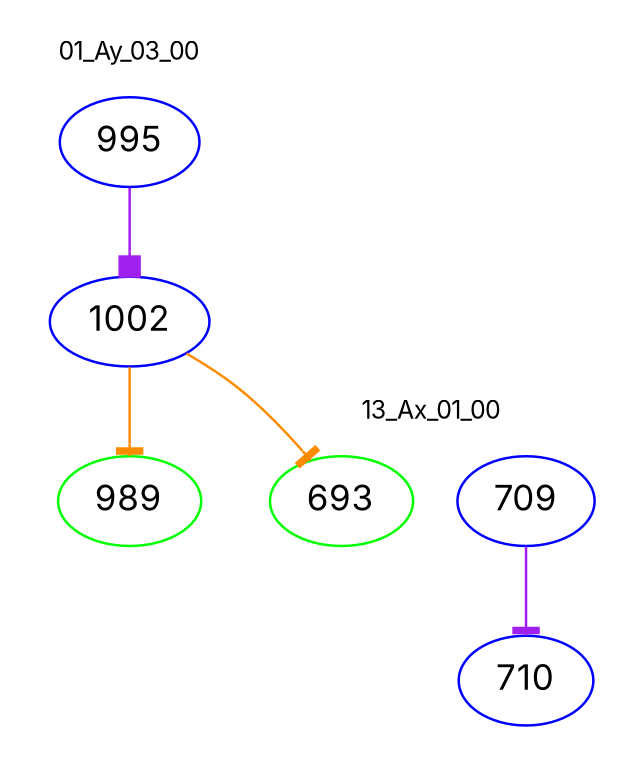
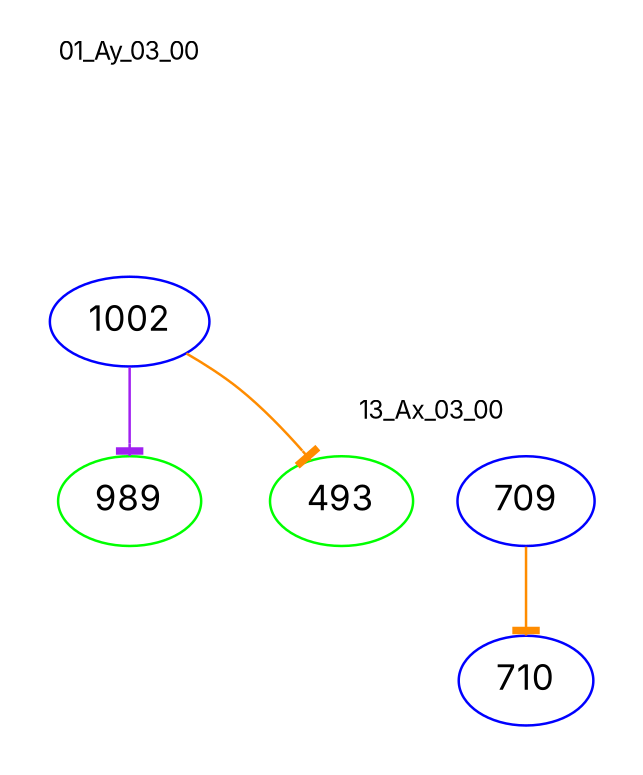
(130, 142) -> none
(130, 405) -> (130, 405)
(431, 413) -> (431, 413)
(342, 501) -> (342, 501)
(526, 585) -> (526, 585)
